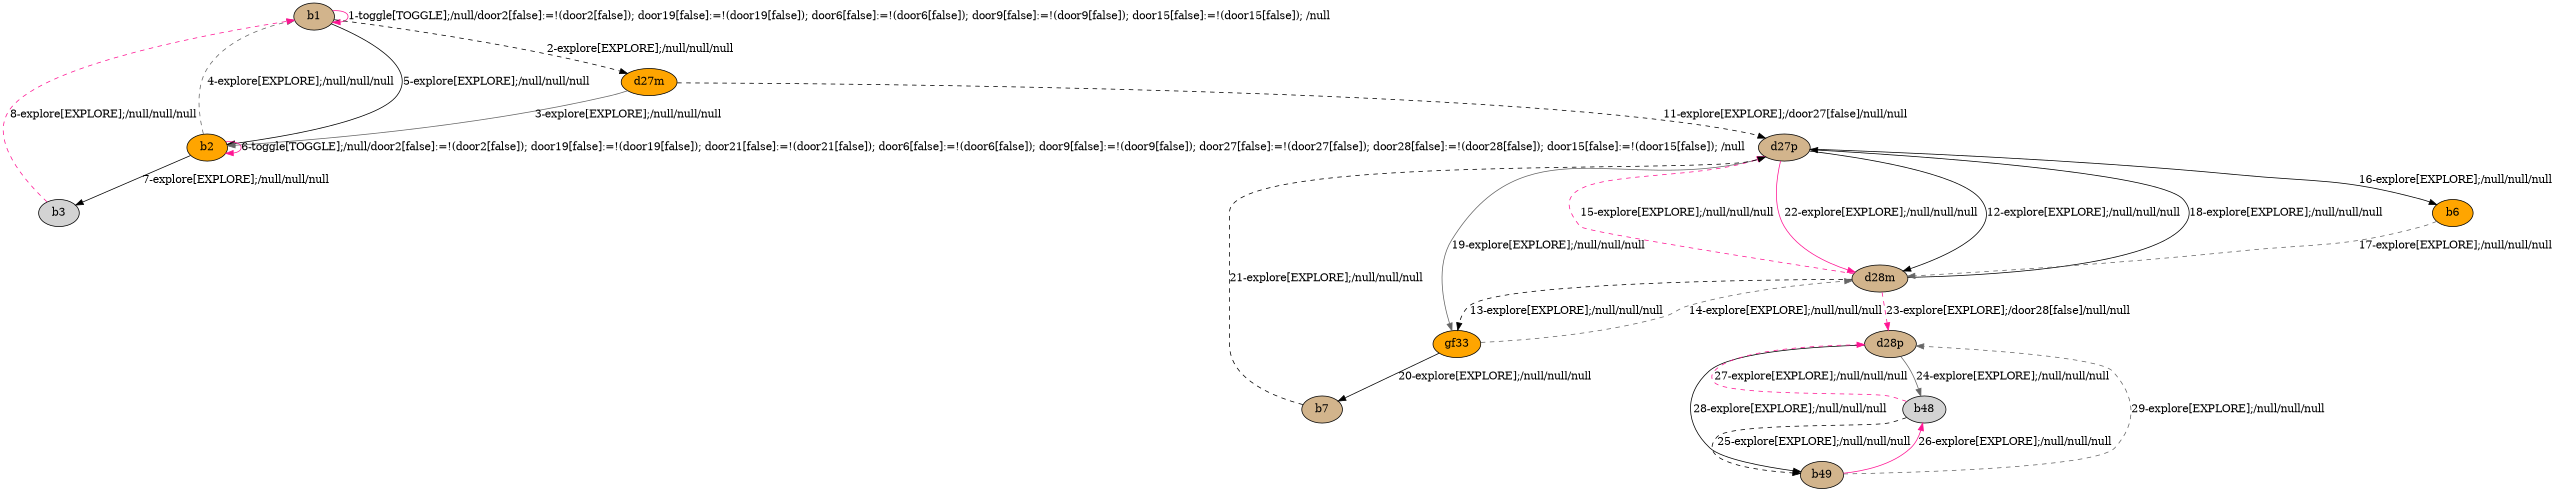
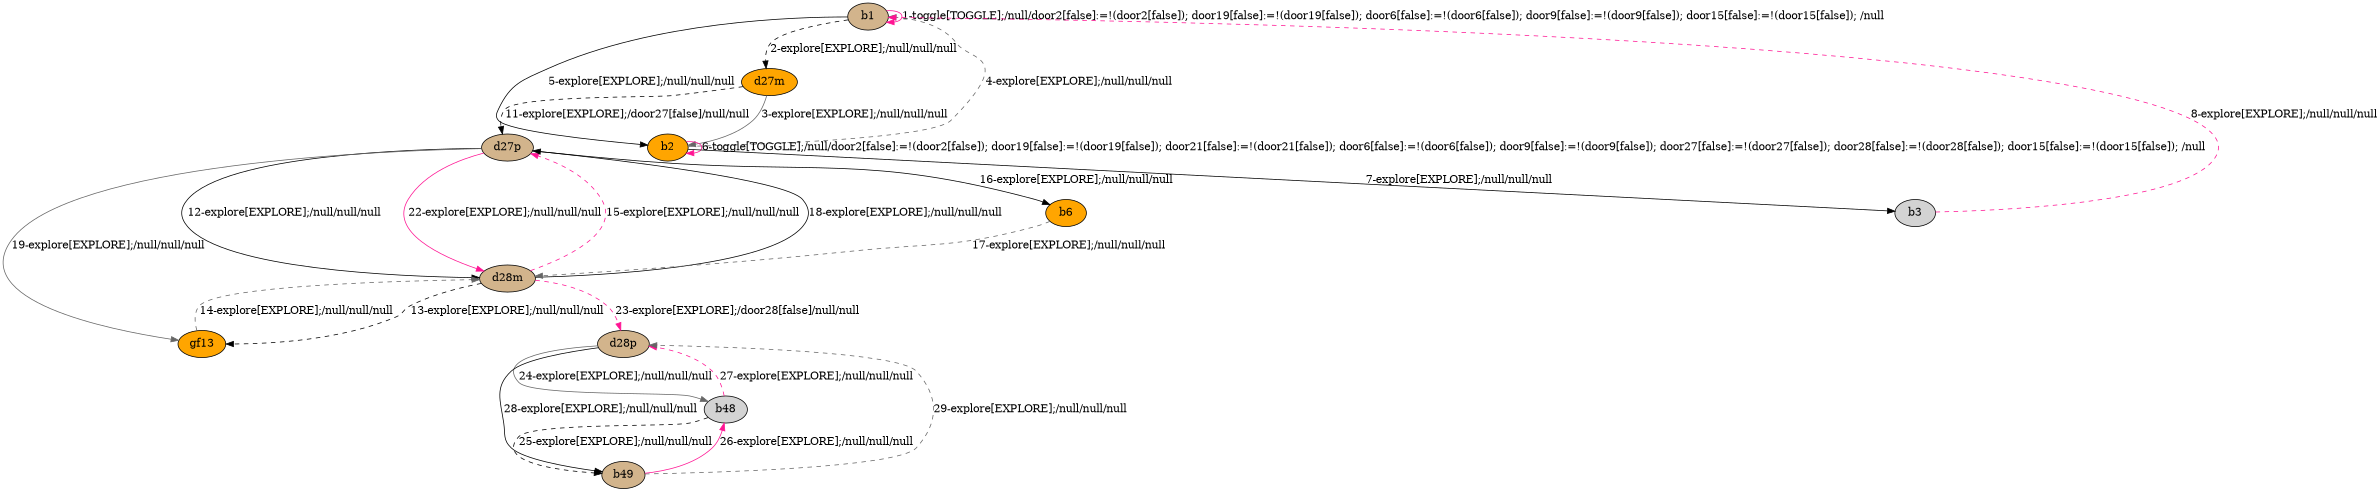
(1457, 344) -> (202, 344)
(1322, 410) -> none
